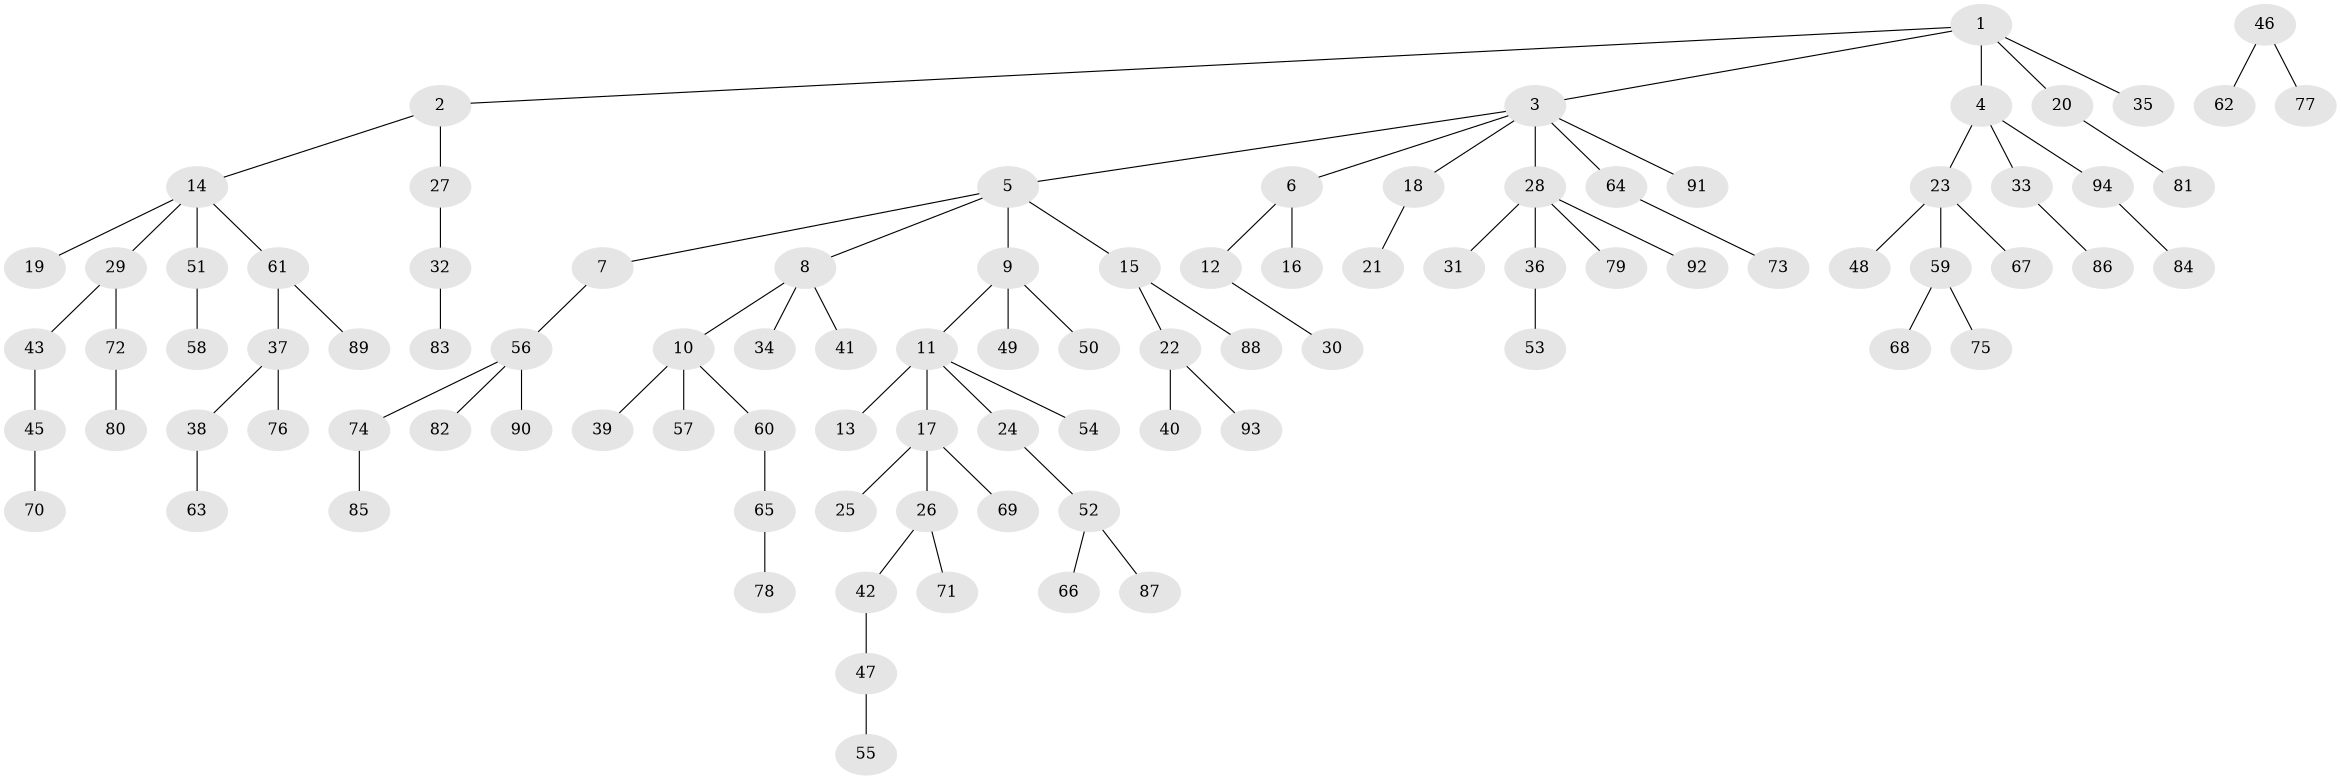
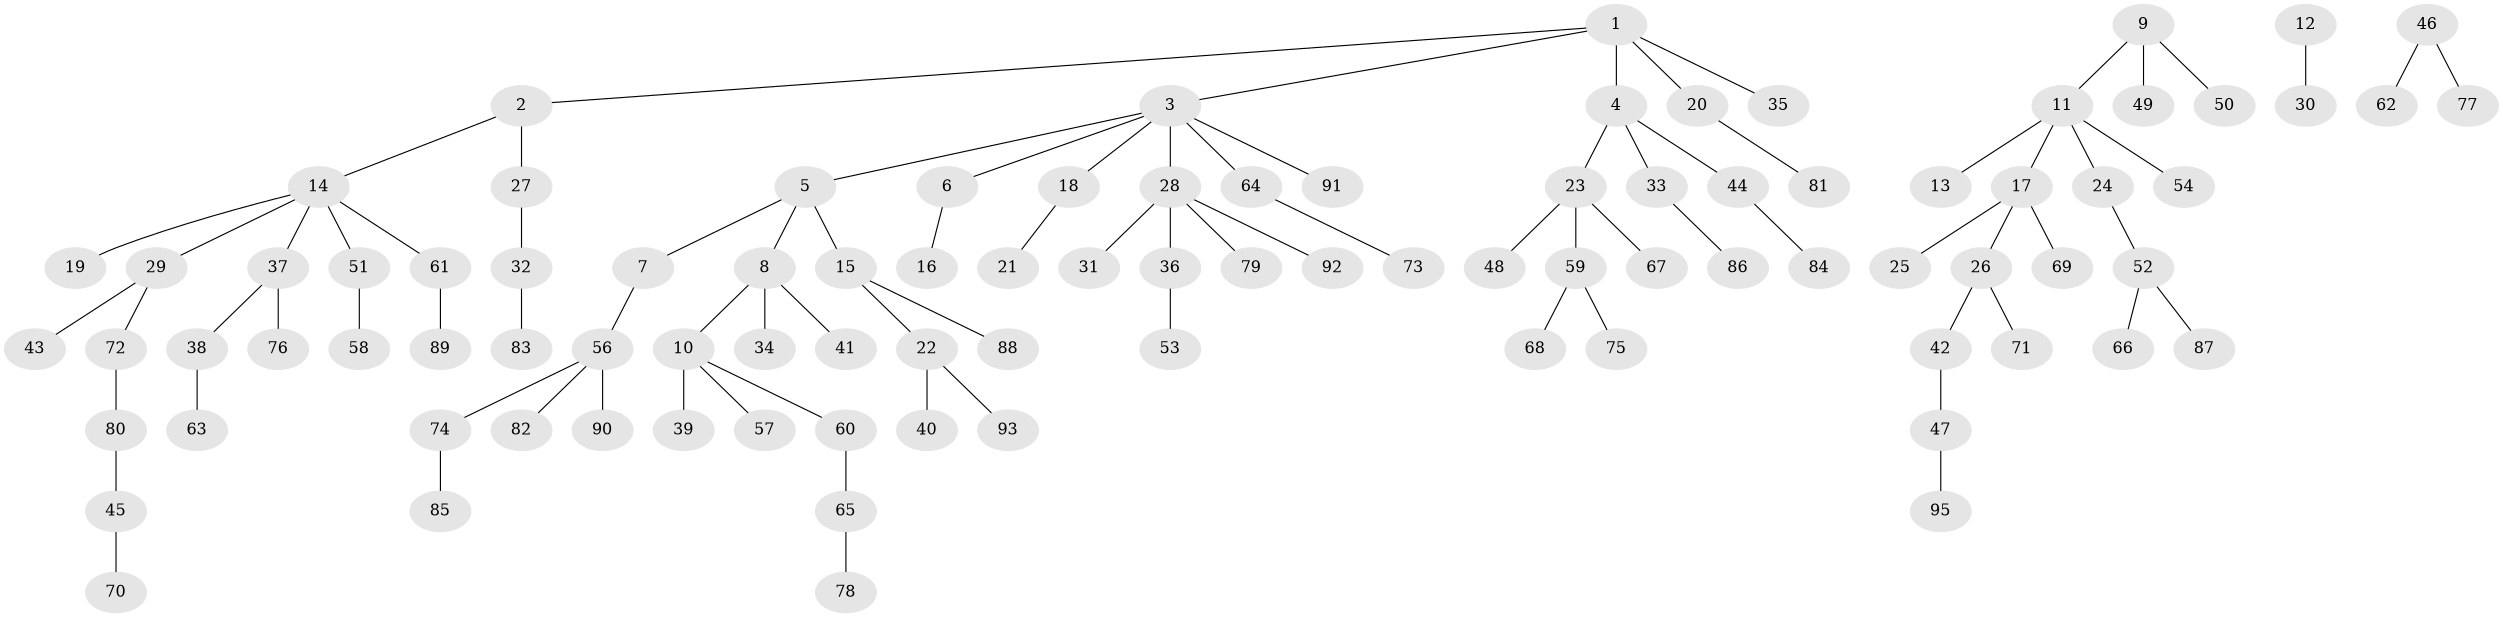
(2103, 187) -> (1738, 187)
(1252, 227) -> none
(1008, 228) -> none
(278, 309) -> (298, 228)
(35, 390) -> (116, 471)
(866, 755) -> (1941, 511)
